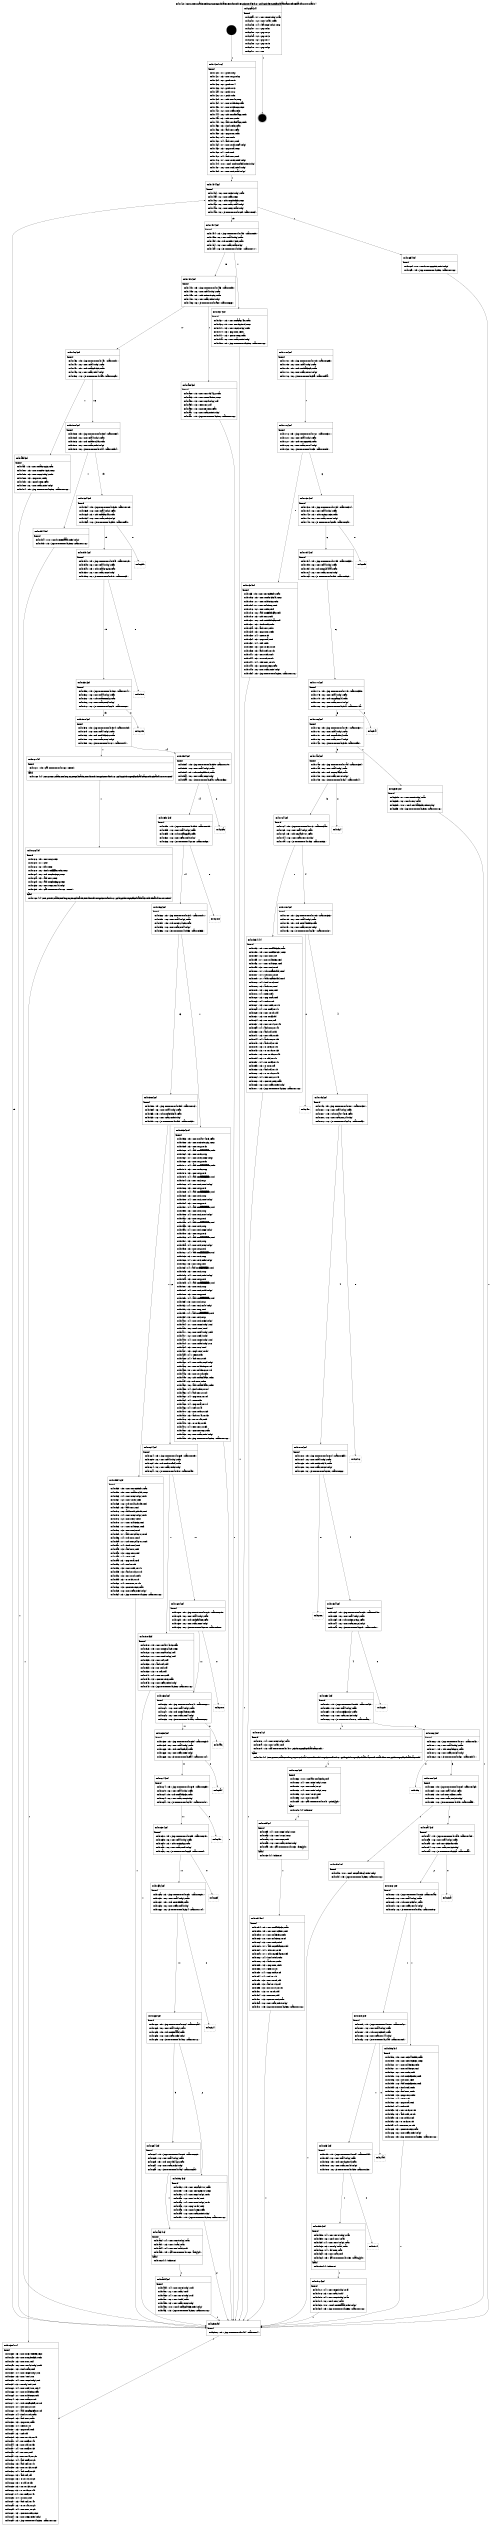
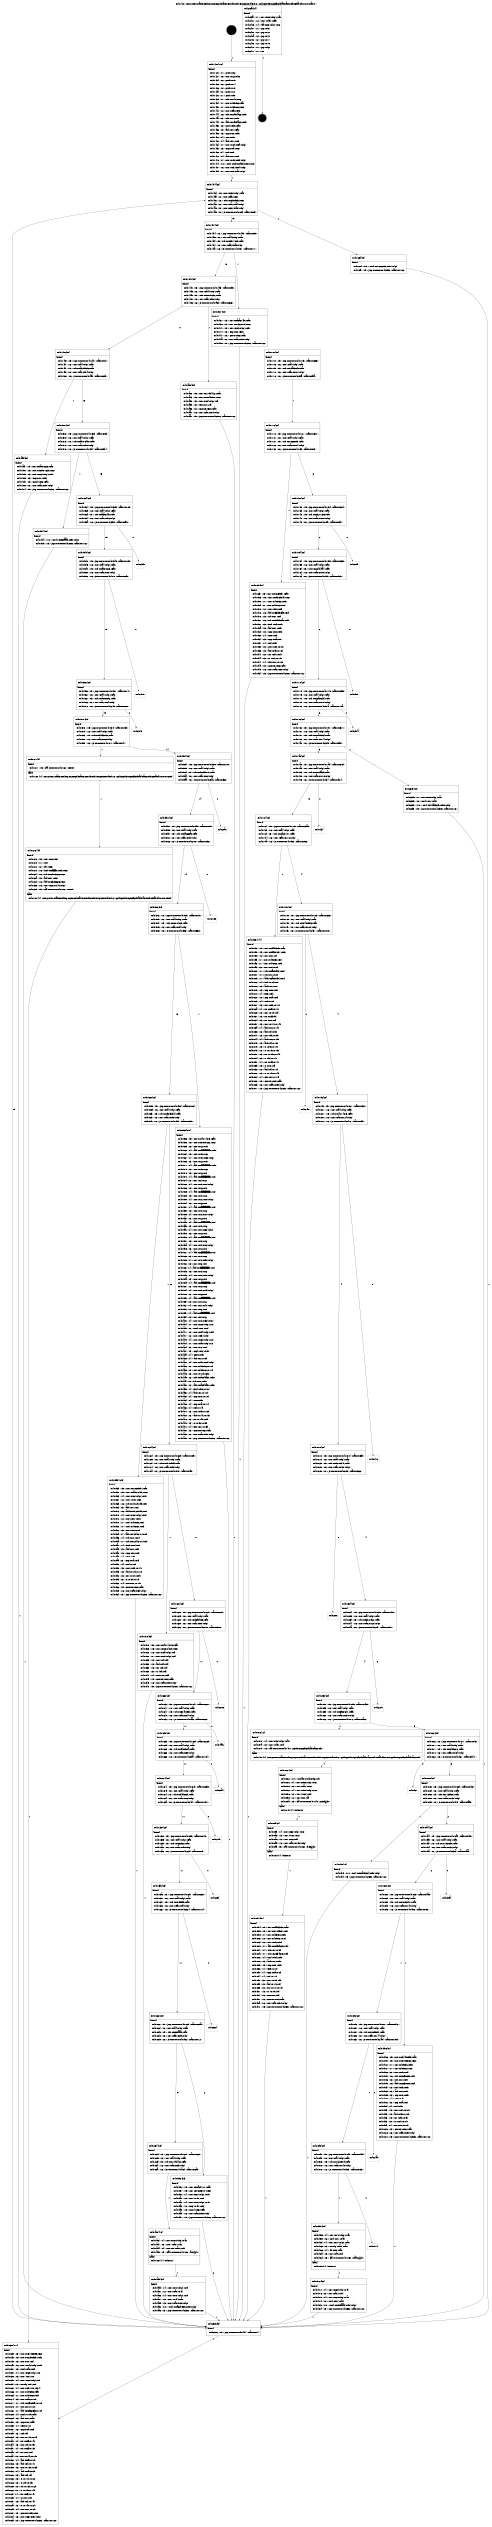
none -> (354, 695)
